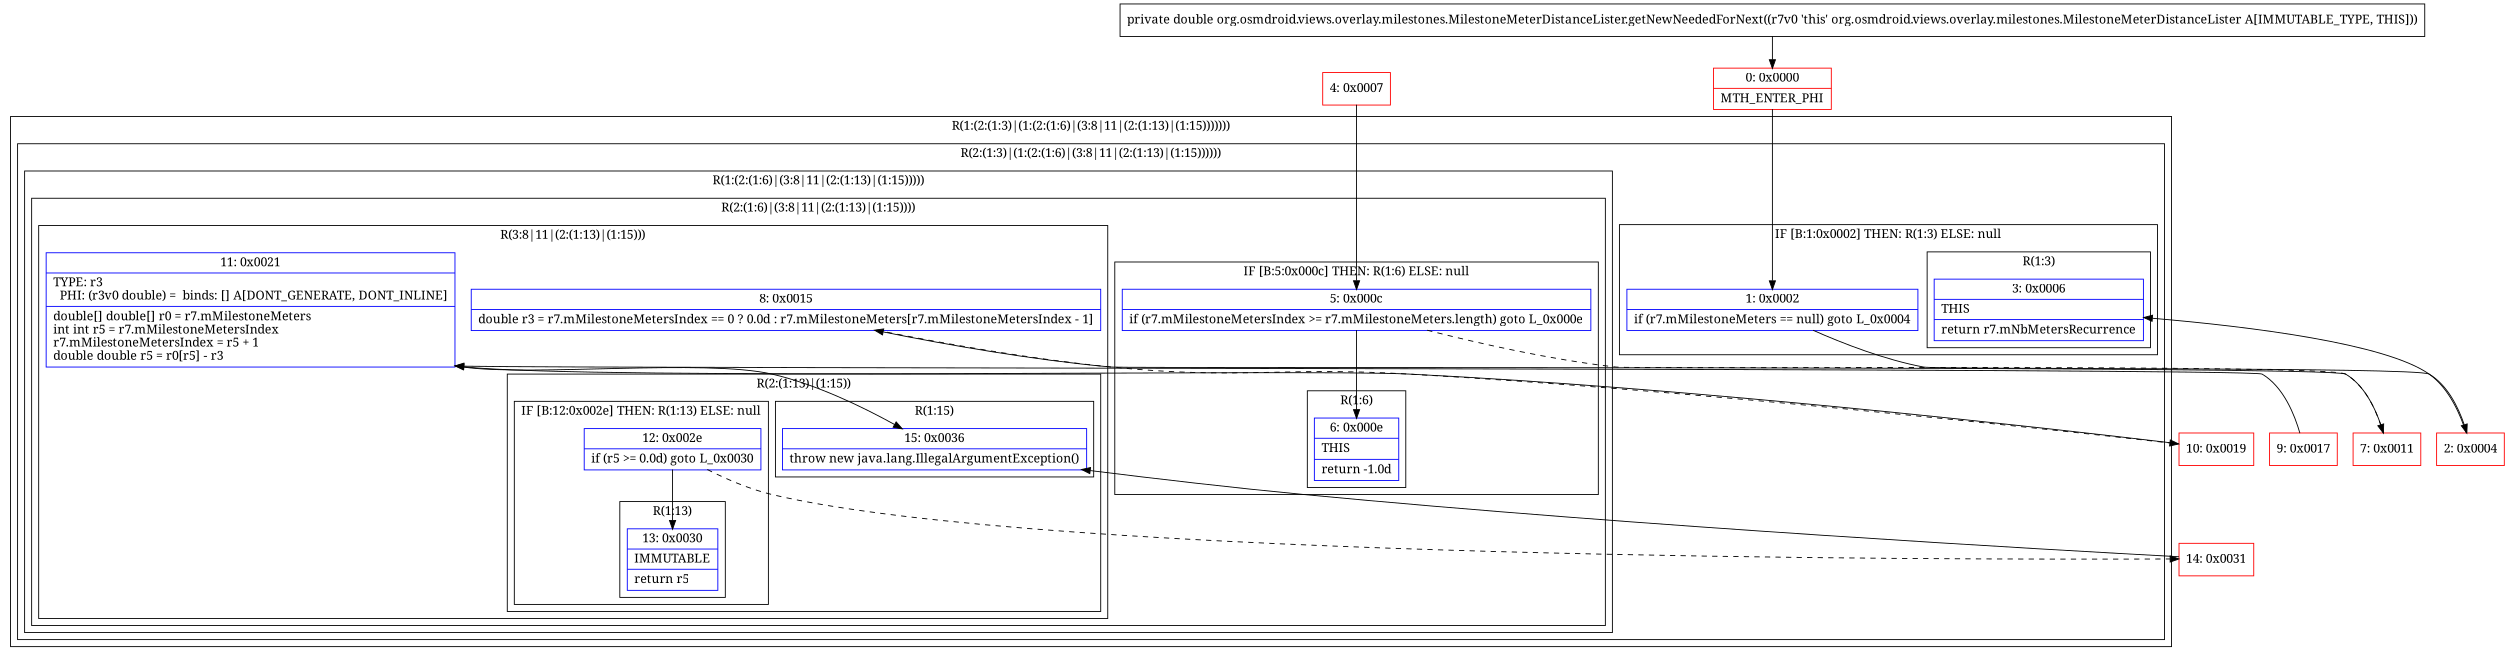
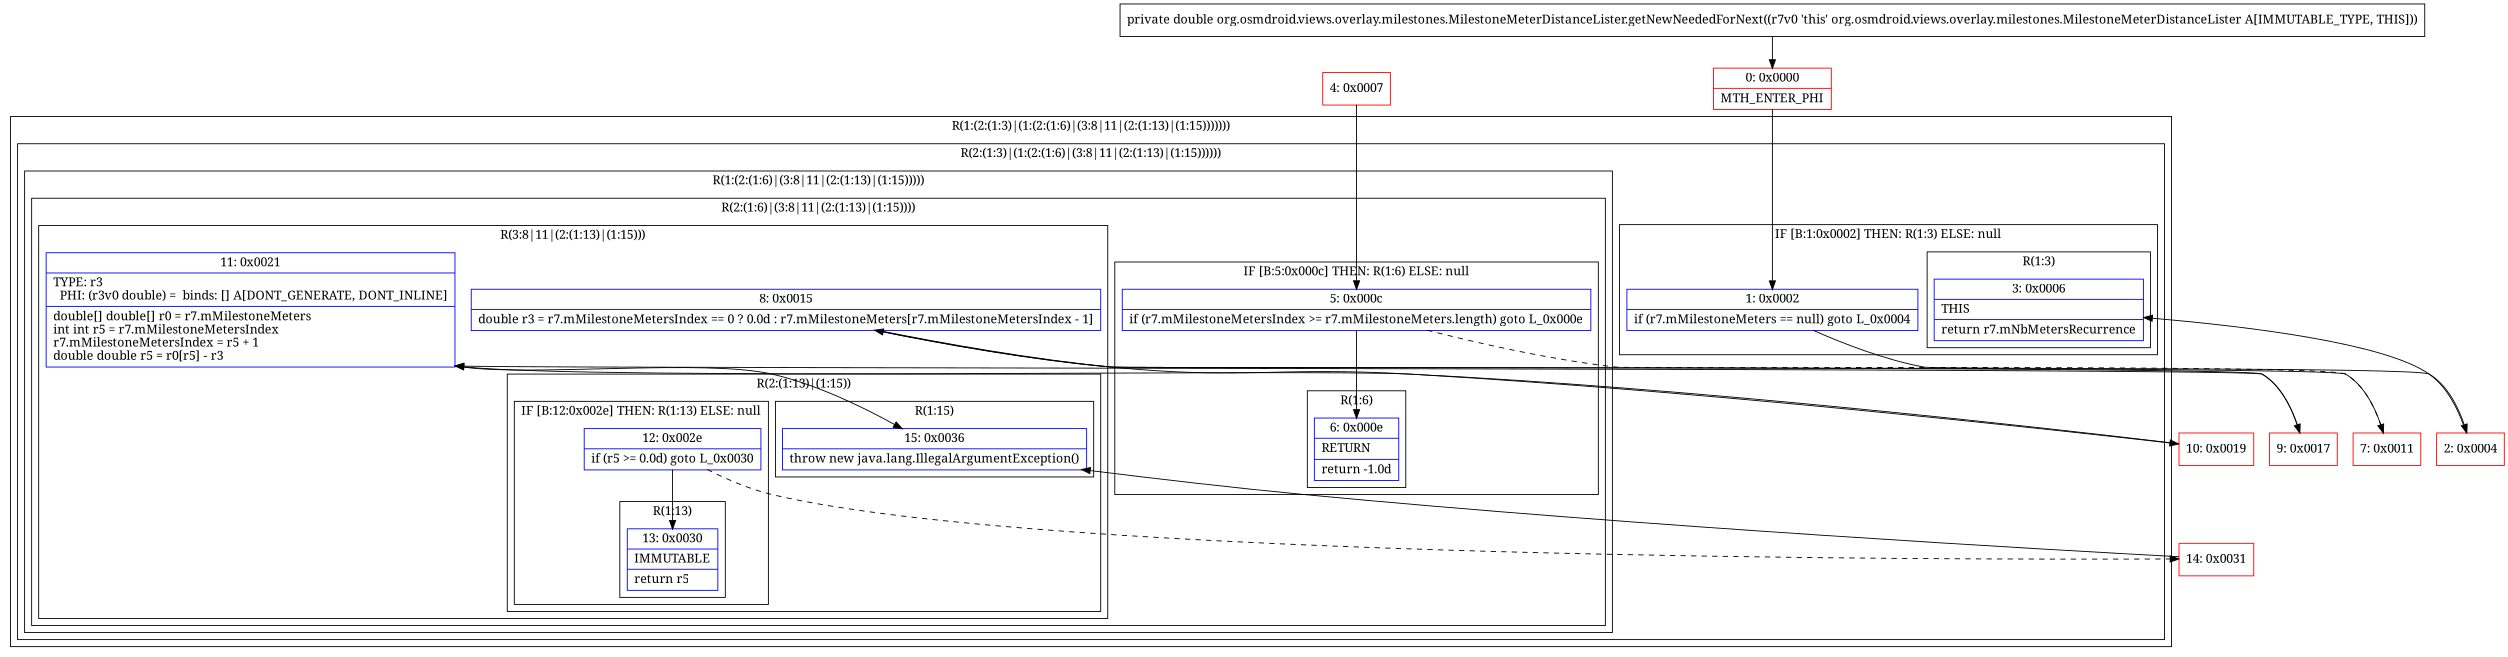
none -> (1598, 368)
(1523, 381) -> (1523, 381)
(1336, 448) -> (1346, 448)
